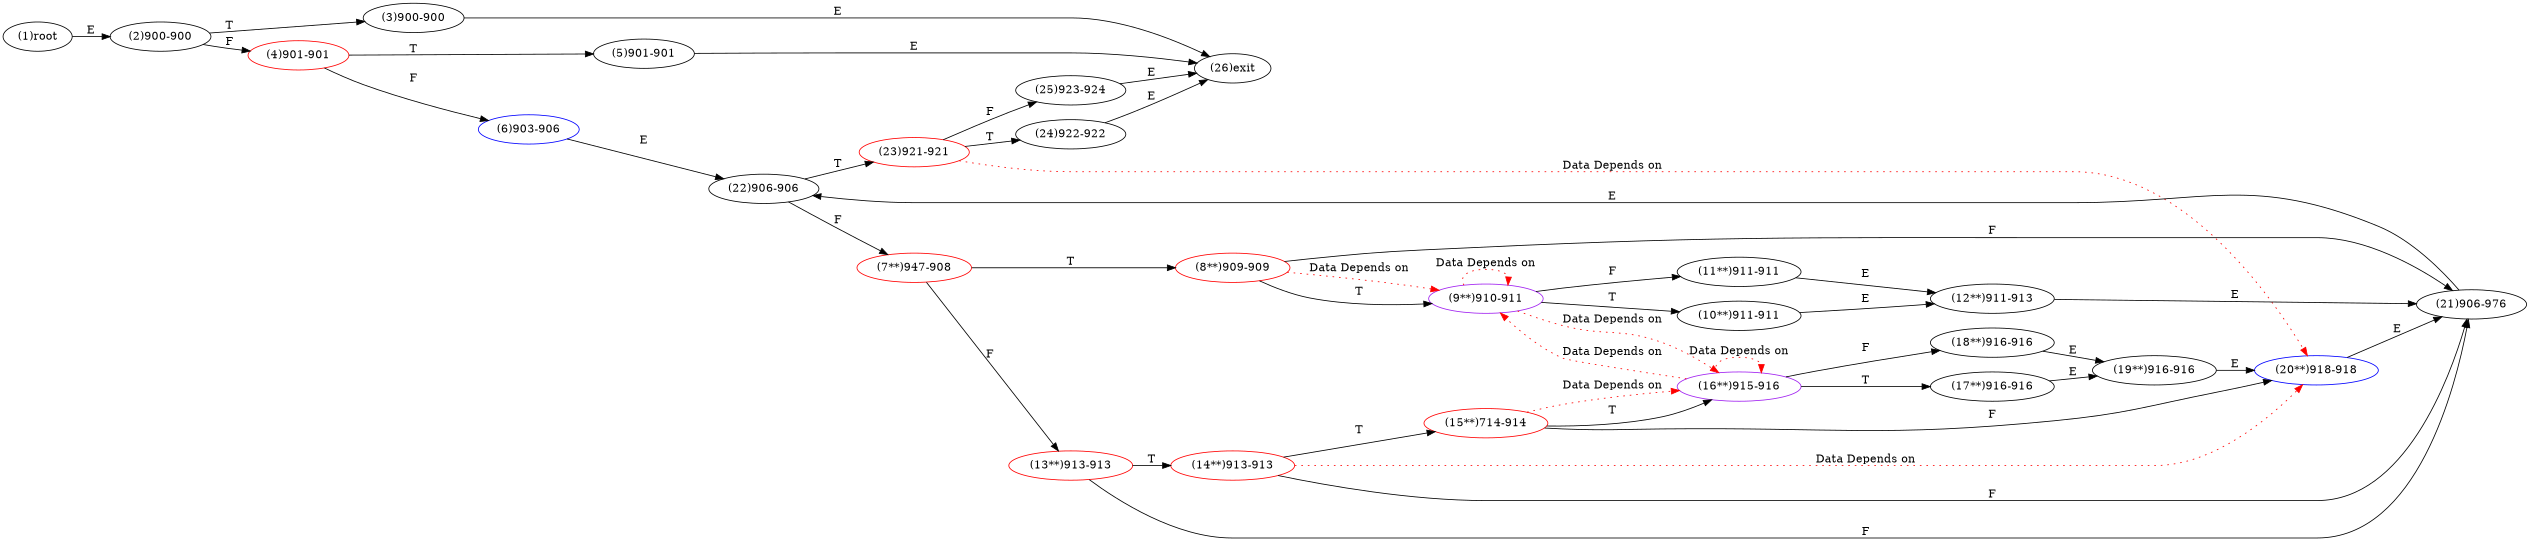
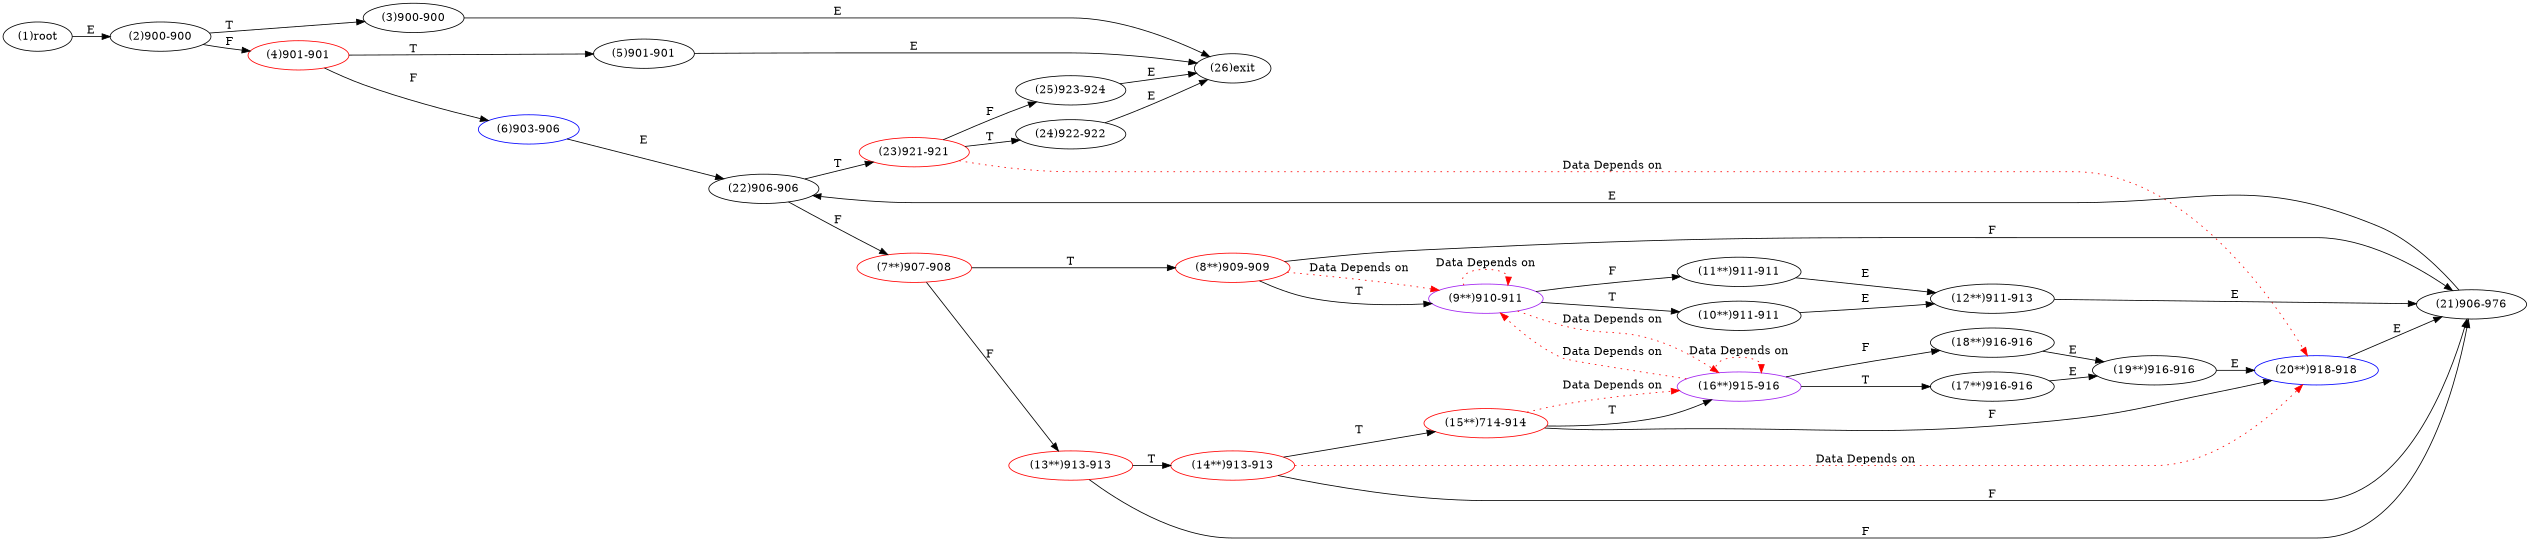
(914, 268) -> (914, 268)
